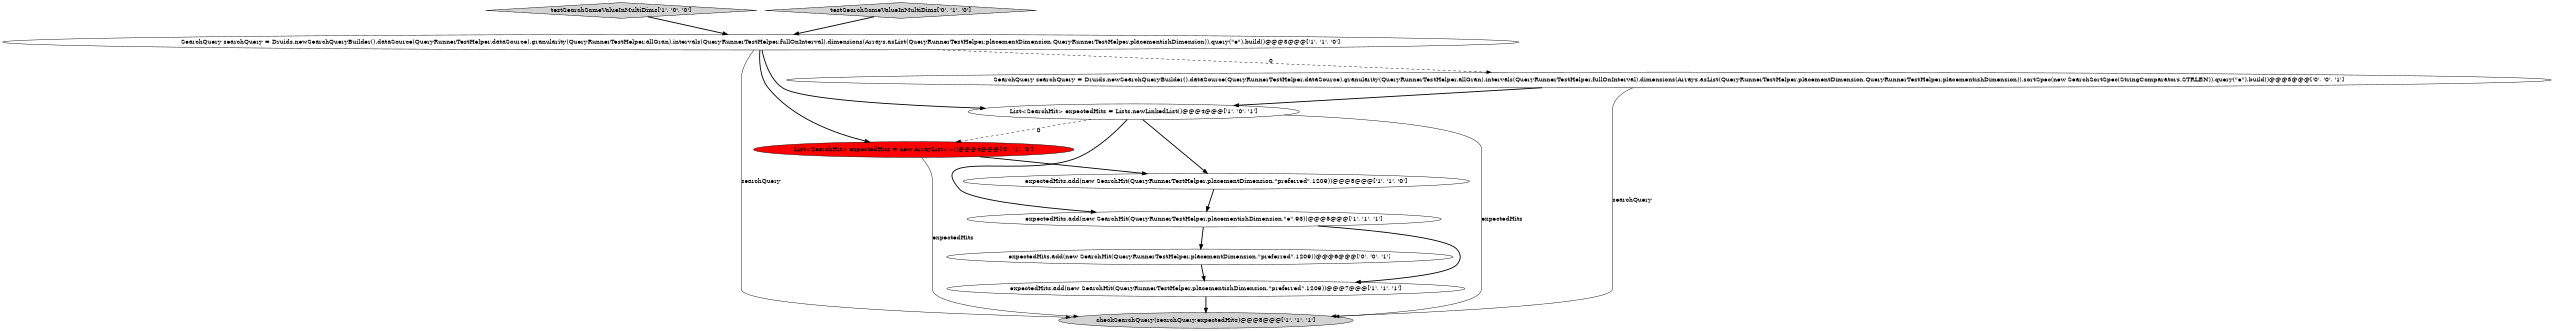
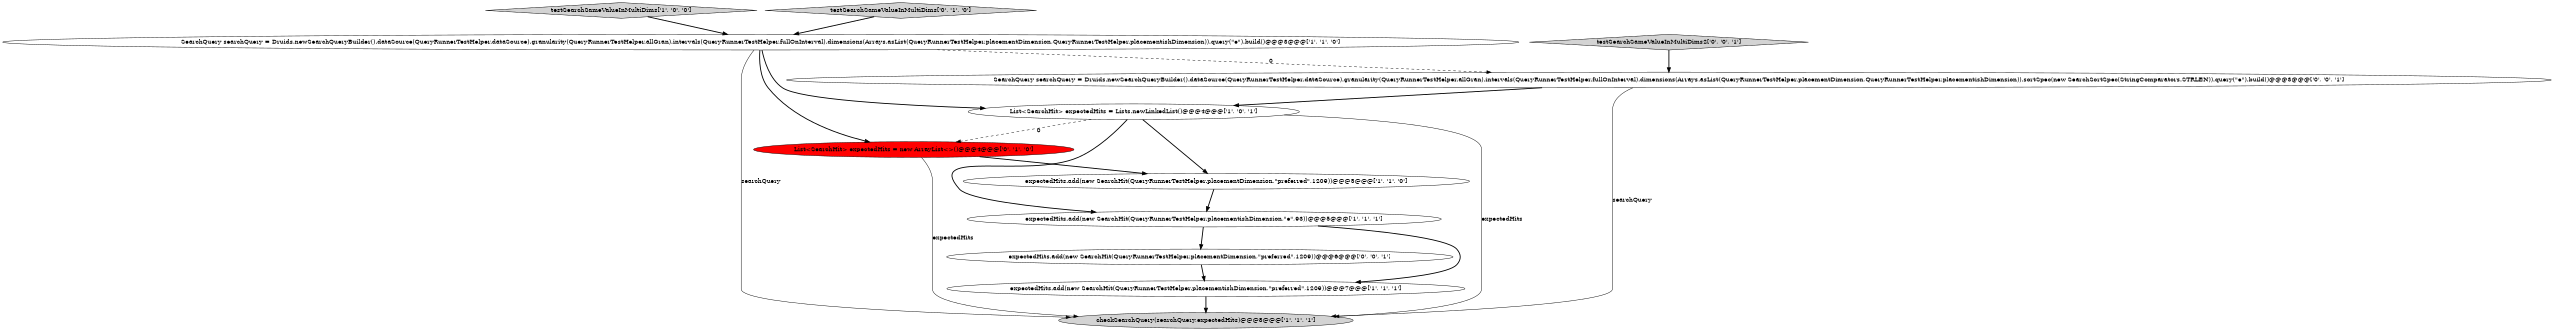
none -> (1669, 42)
